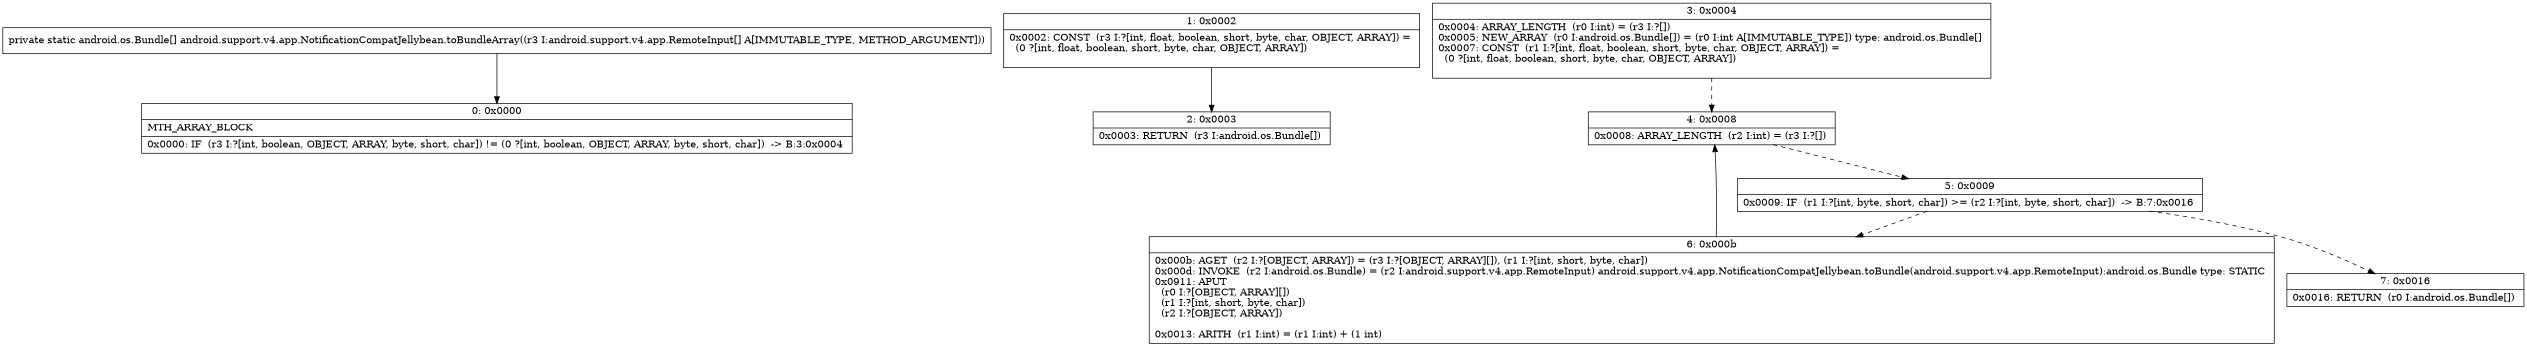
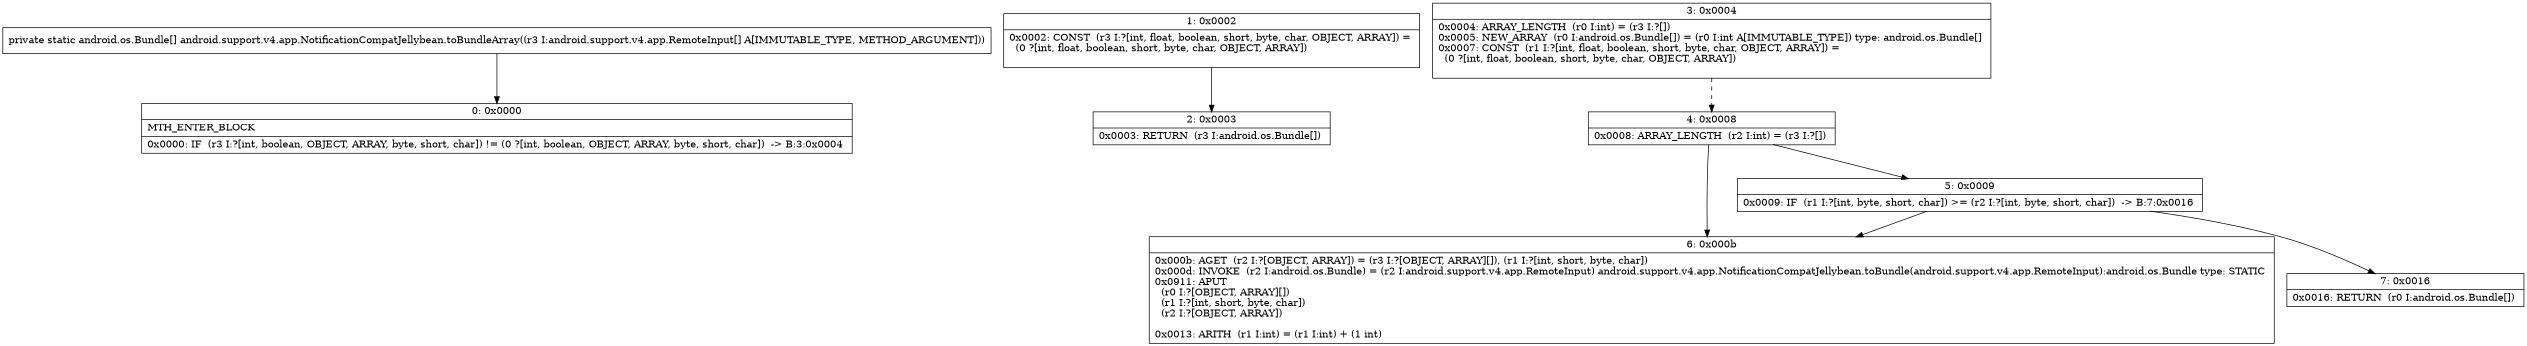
(200, 128) -> (201, 128)
(1837, 161) -> (1837, 161)
(1716, 194) -> (1707, 187)
(1895, 223) -> (1895, 223)
(2262, 232) -> (2262, 232)
